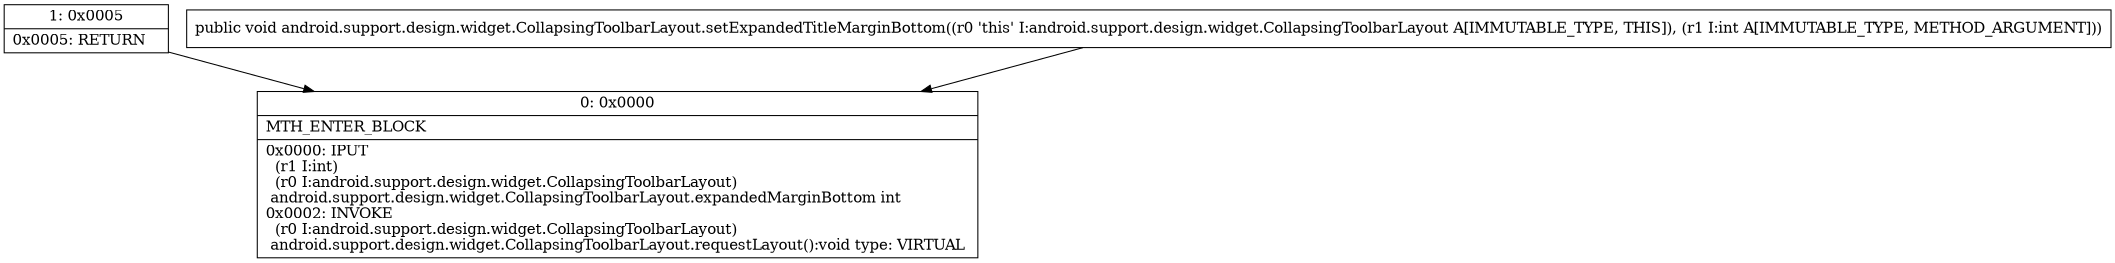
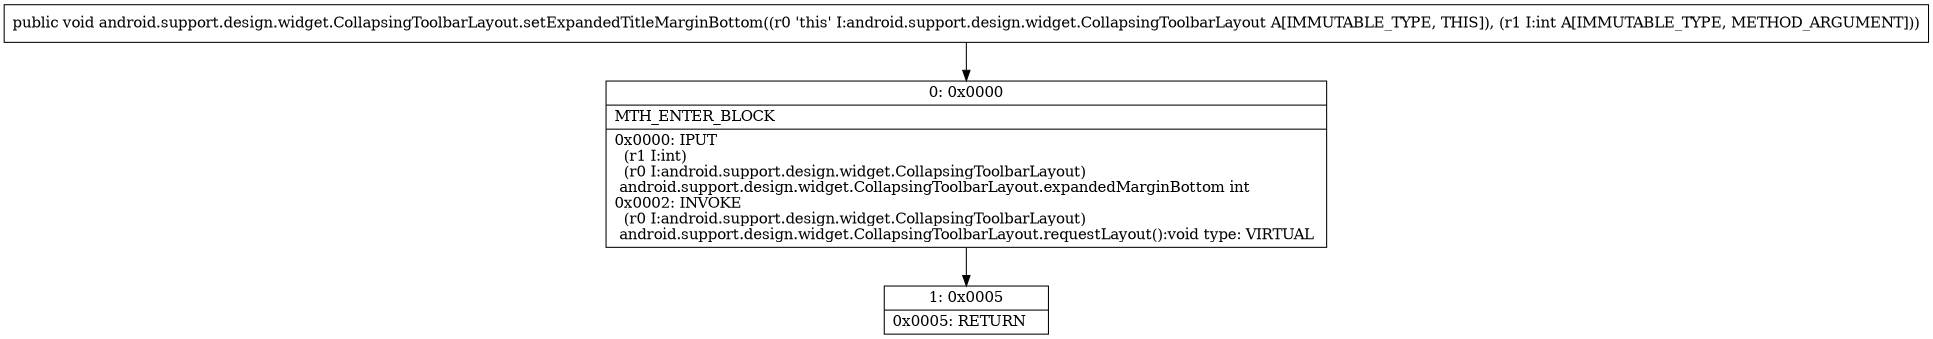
(236, 70) -> (966, 262)
